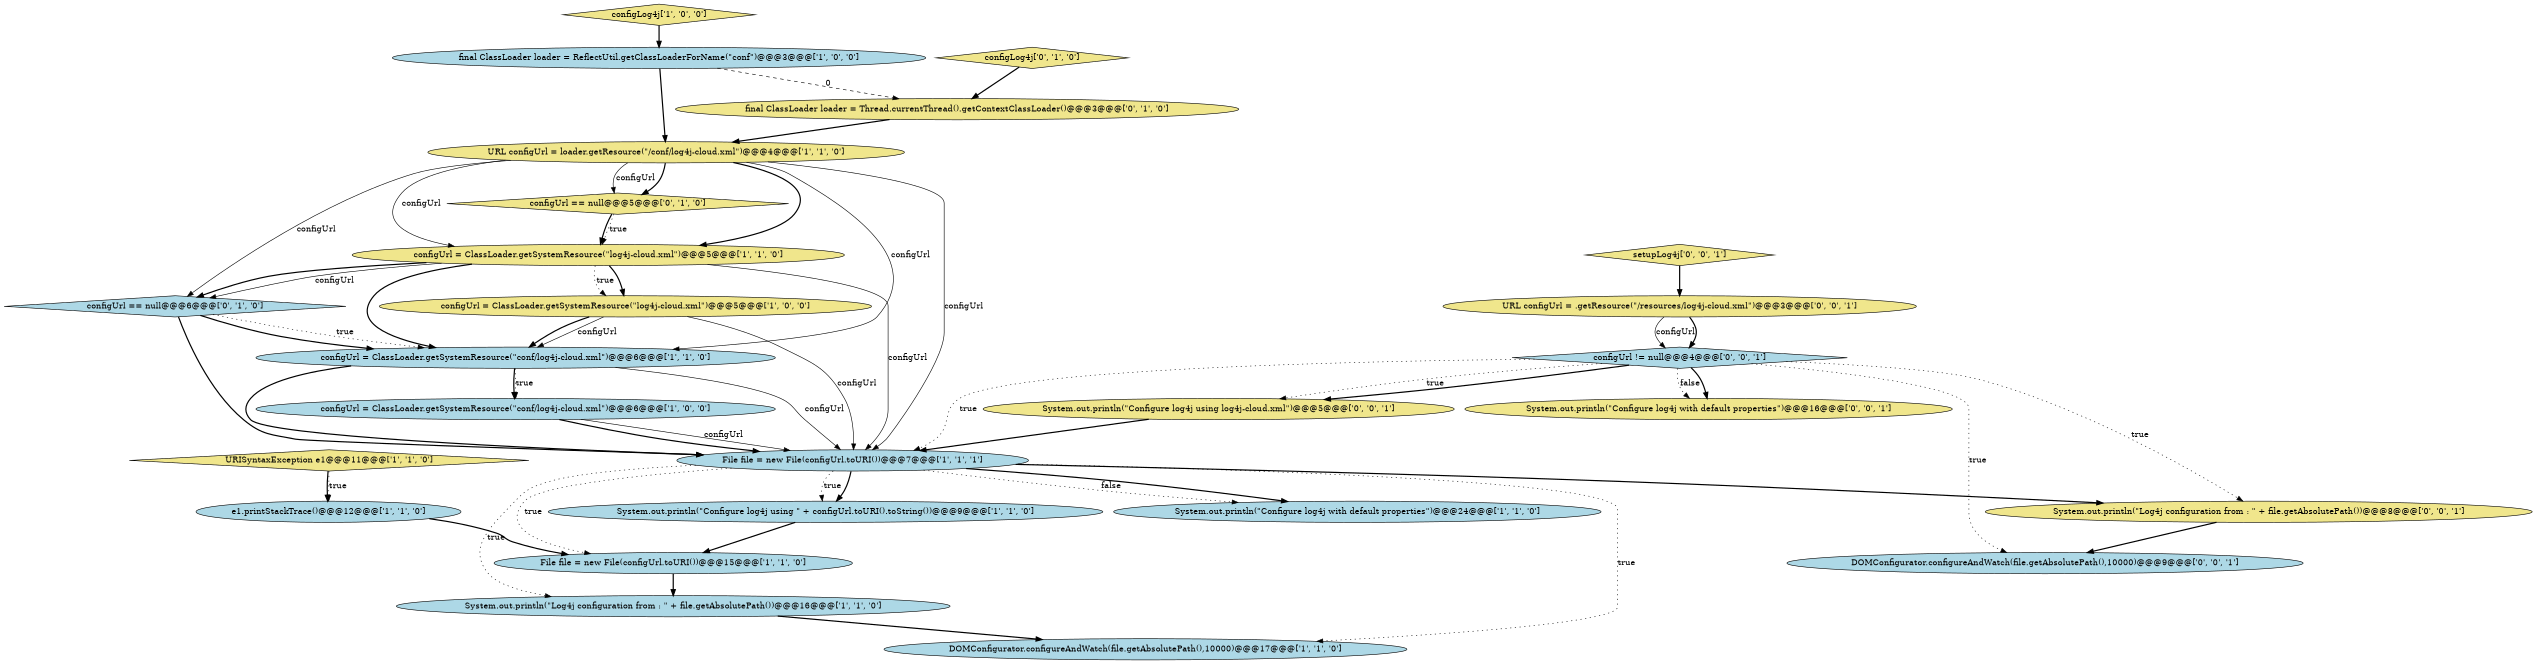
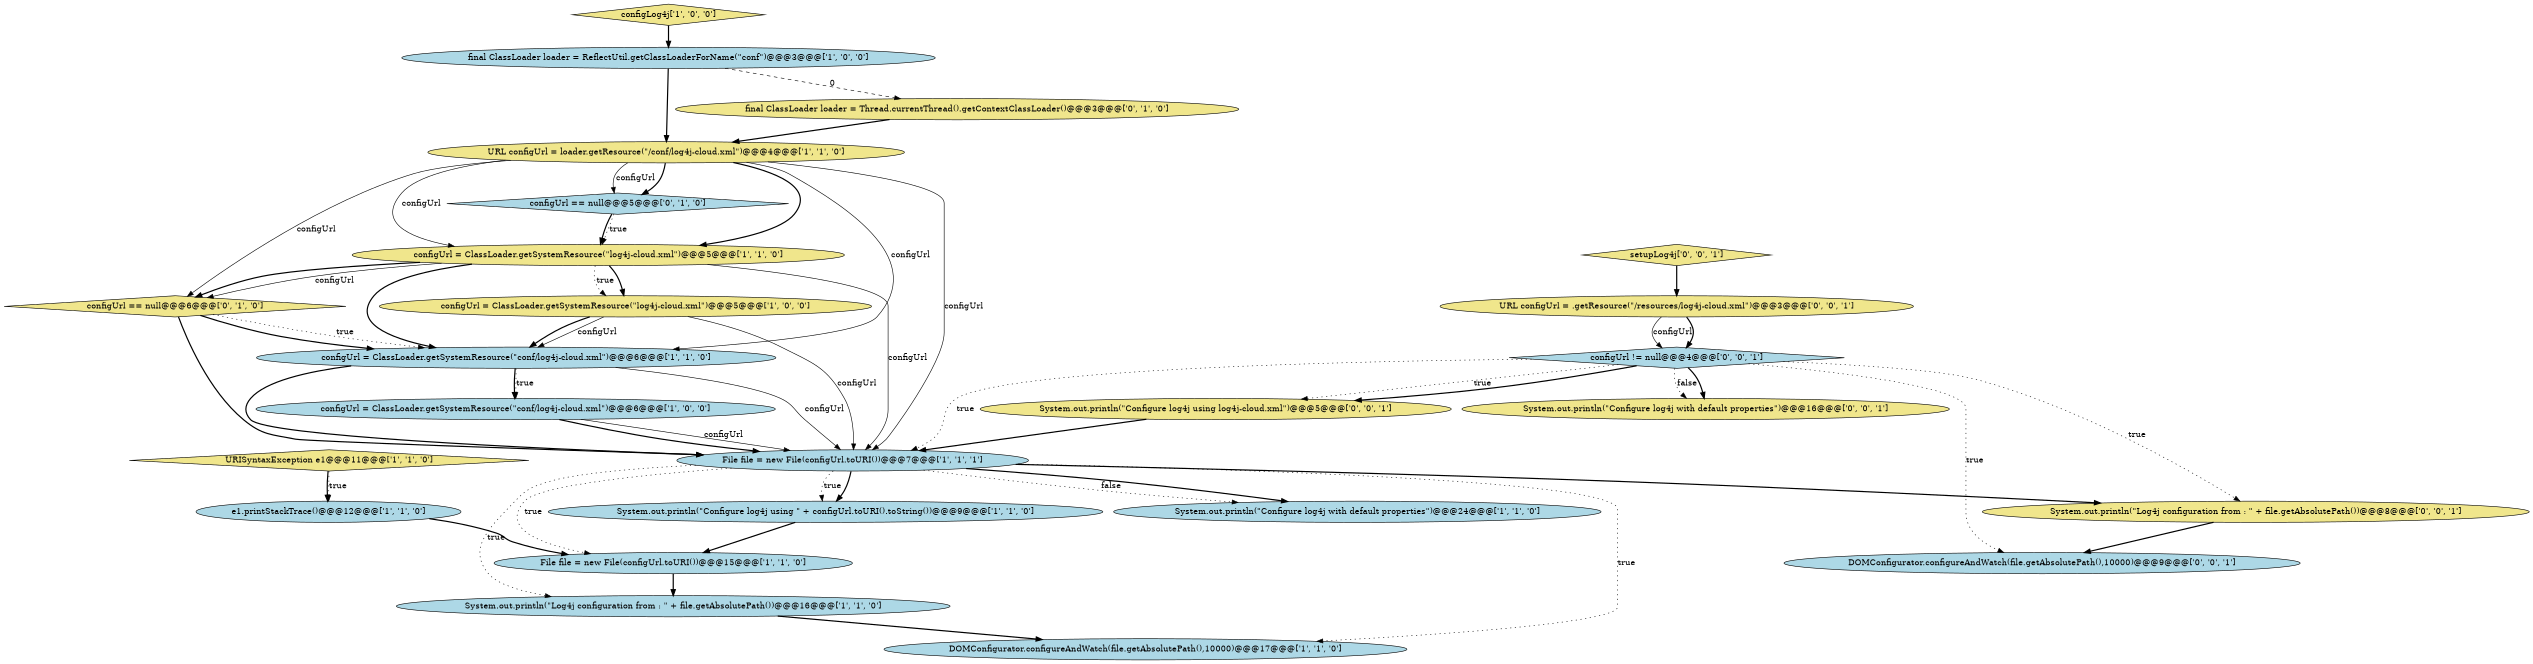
(1032, 58) -> none
(618, 204) -> (618, 204)
(175, 306) -> (175, 306)
